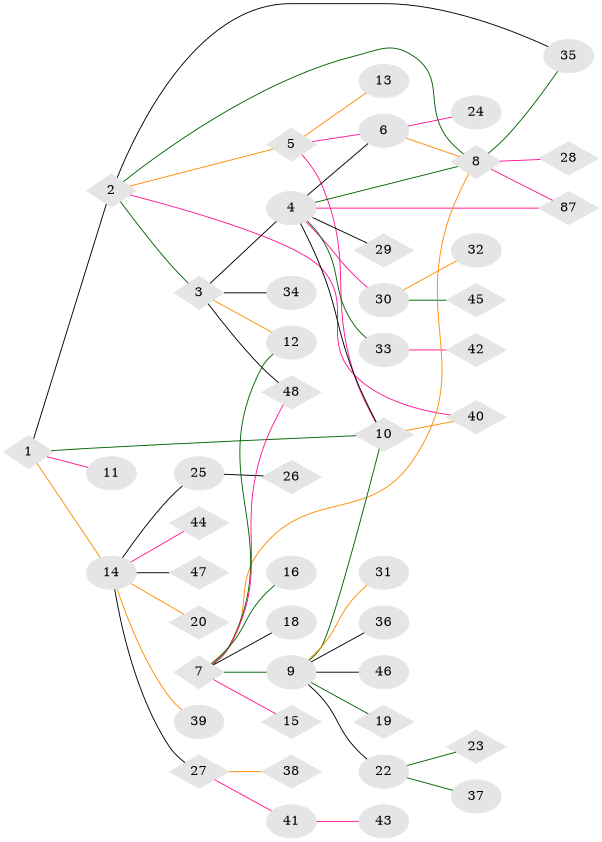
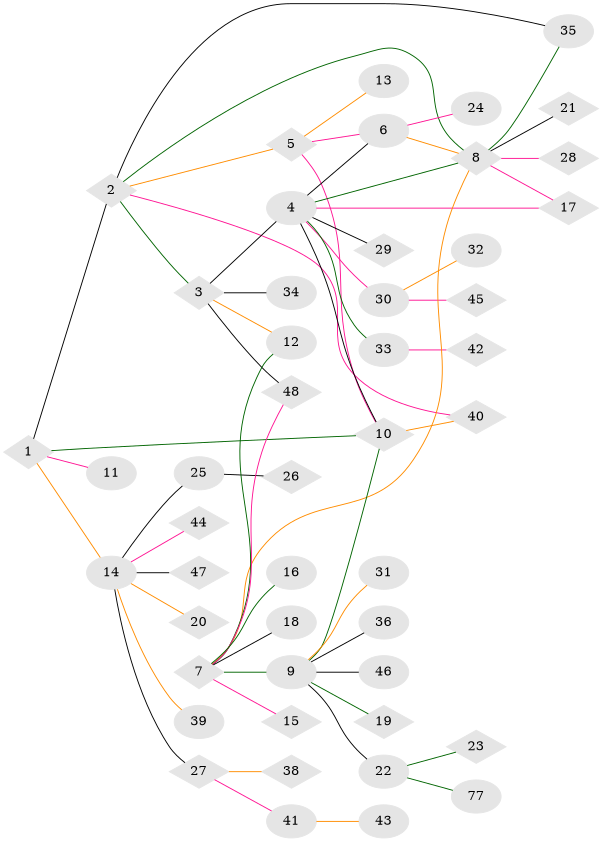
none -> (569, 109)
(569, 208) -> (569, 208)
(428, 300) -> (428, 300)
(476, 797) -> (476, 797)
(338, 821) -> (338, 821)
